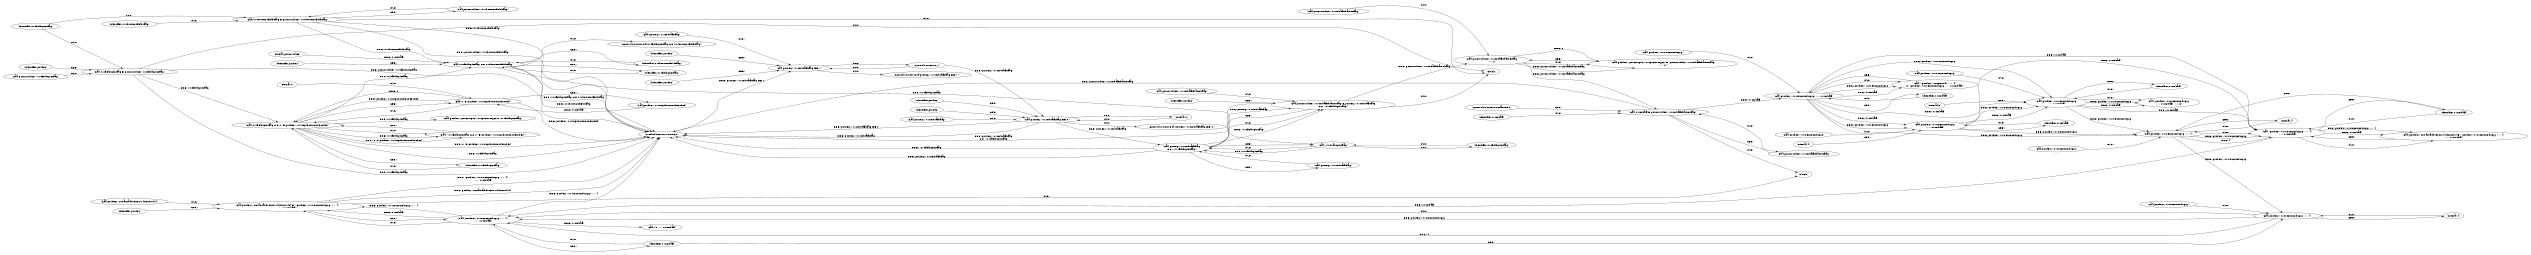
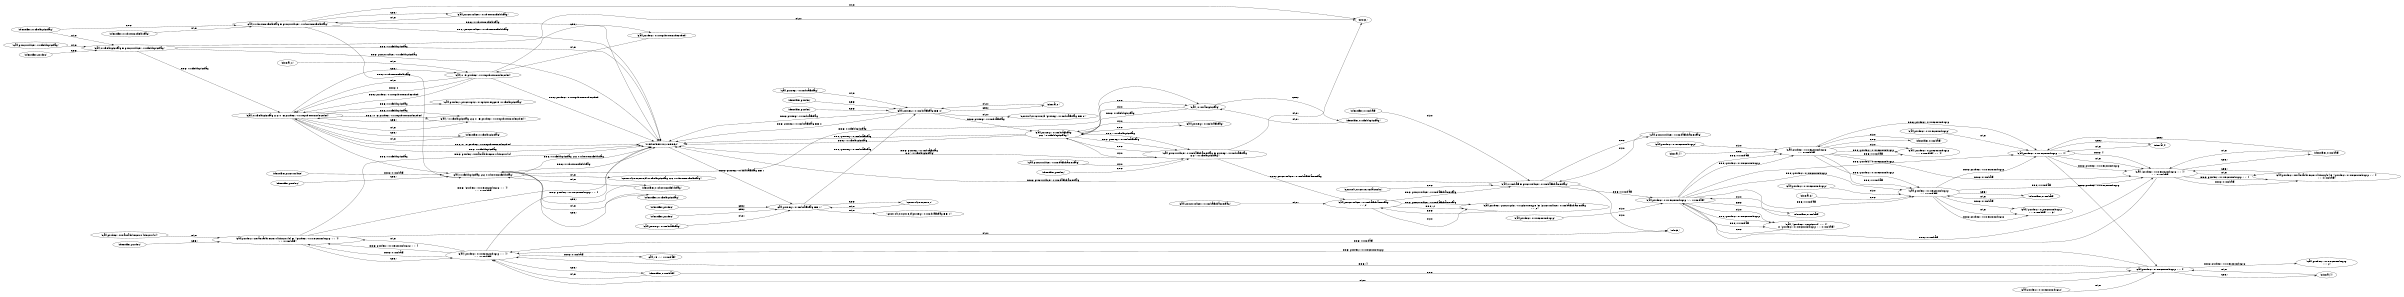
(287, 54) -> (287, 174)
(995, 81) -> (860, 160)
(574, 110) -> (574, 47)
none -> (1929, 152)
none -> (2327, 263)
